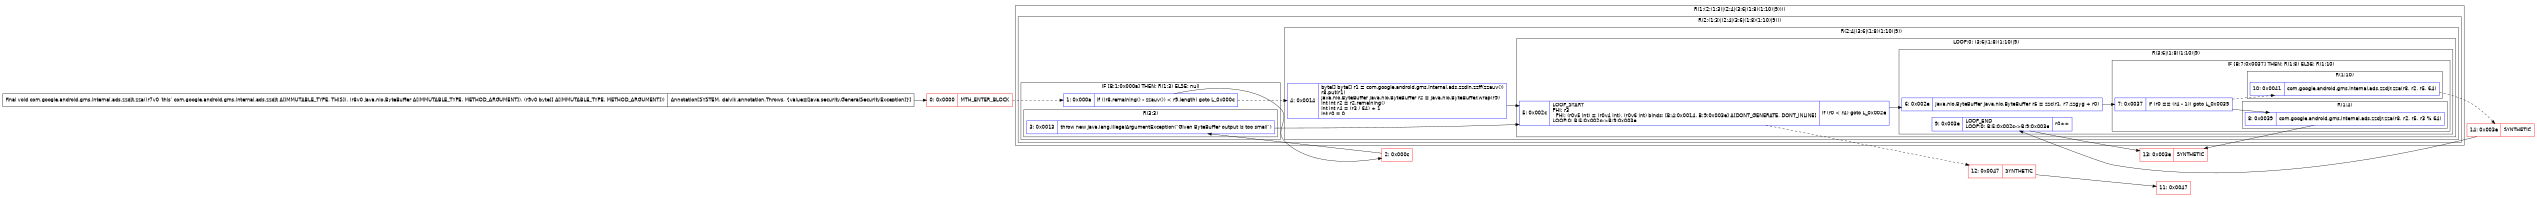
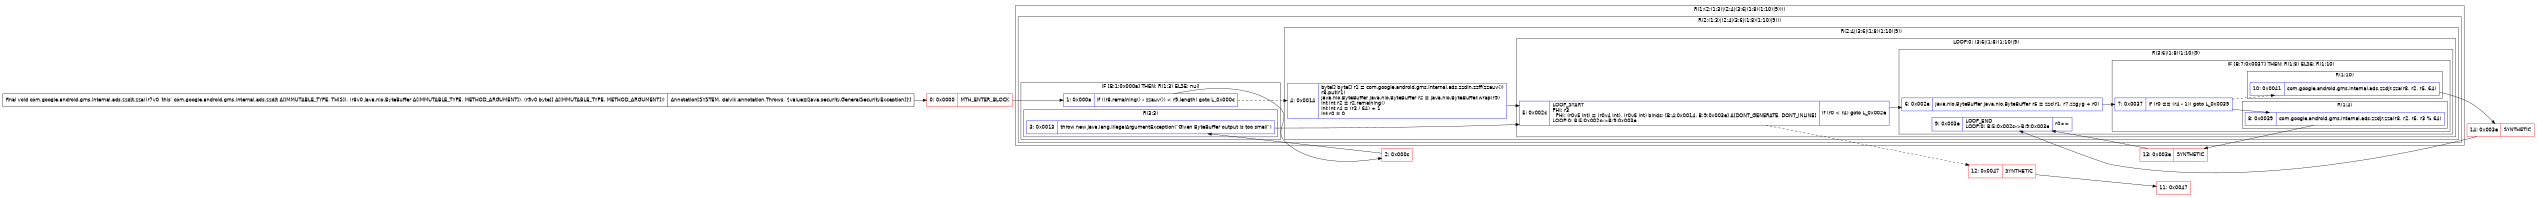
(1036, 100) -> (1036, 100)
(2469, 102) -> (2469, 102)
(2083, 141) -> (2102, 140)
